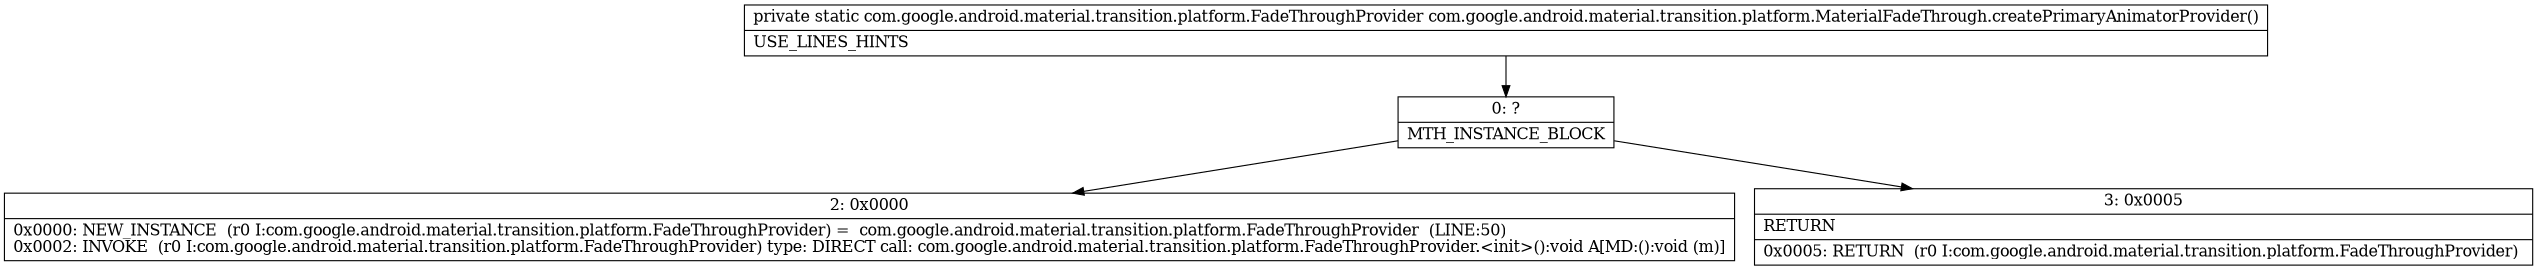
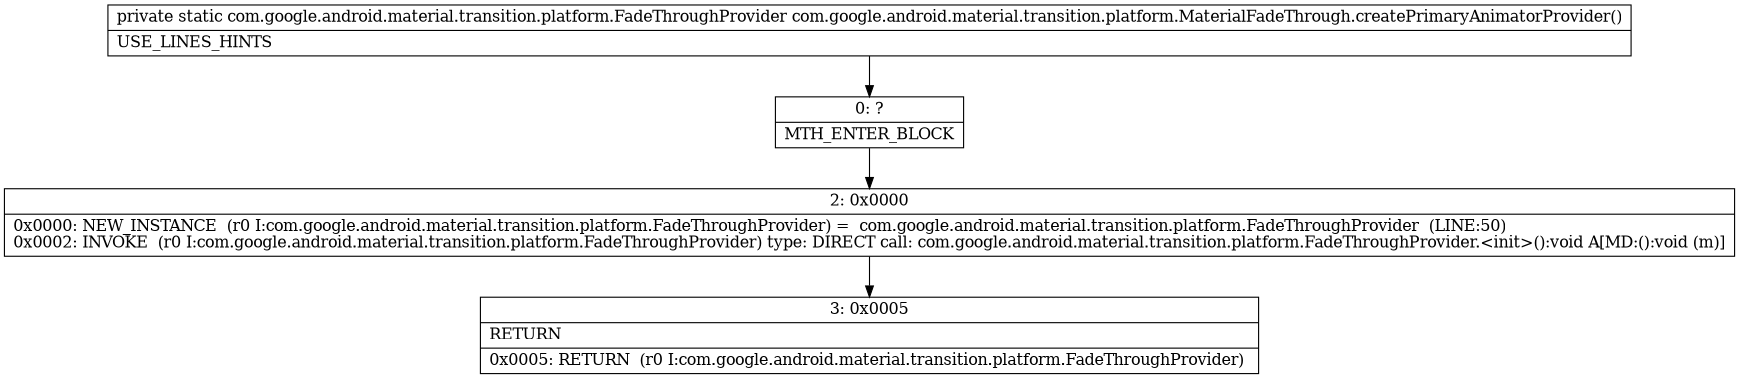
(1506, 134) -> (870, 134)
(1758, 164) -> (870, 271)
